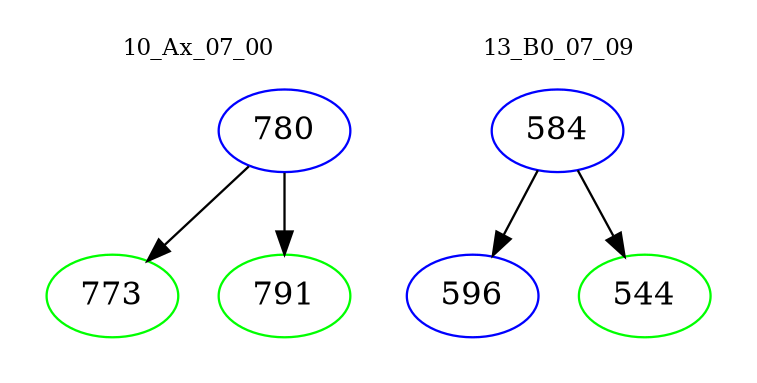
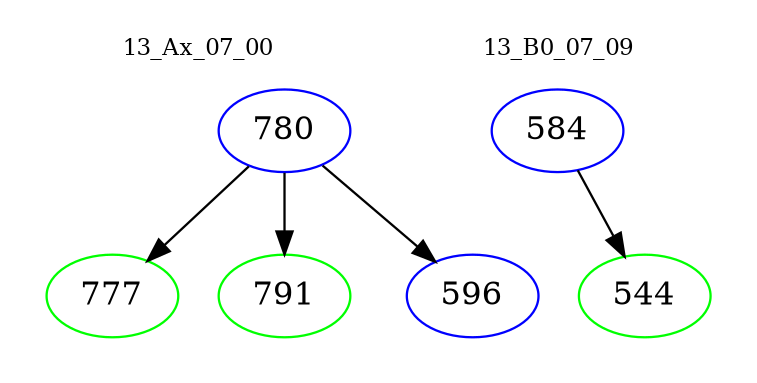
(198, 49) -> (198, 49)
(521, 203) -> (353, 192)
(112, 296) -> (112, 296)
